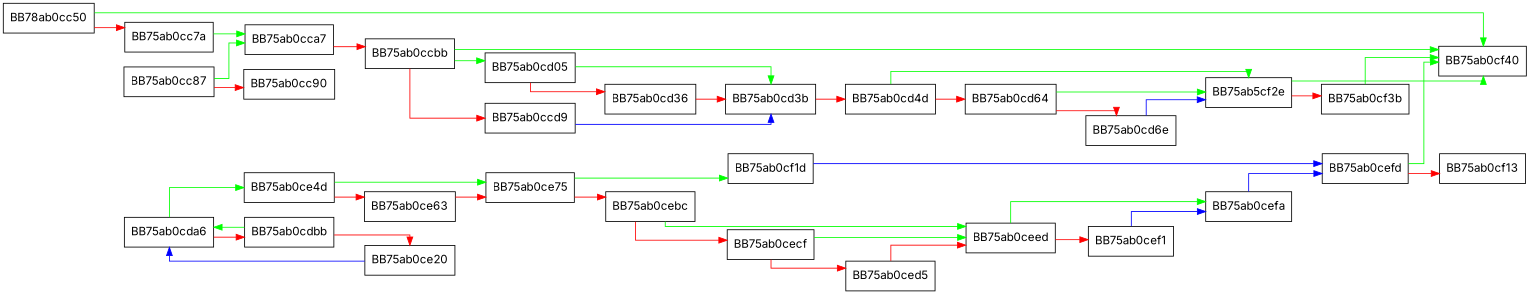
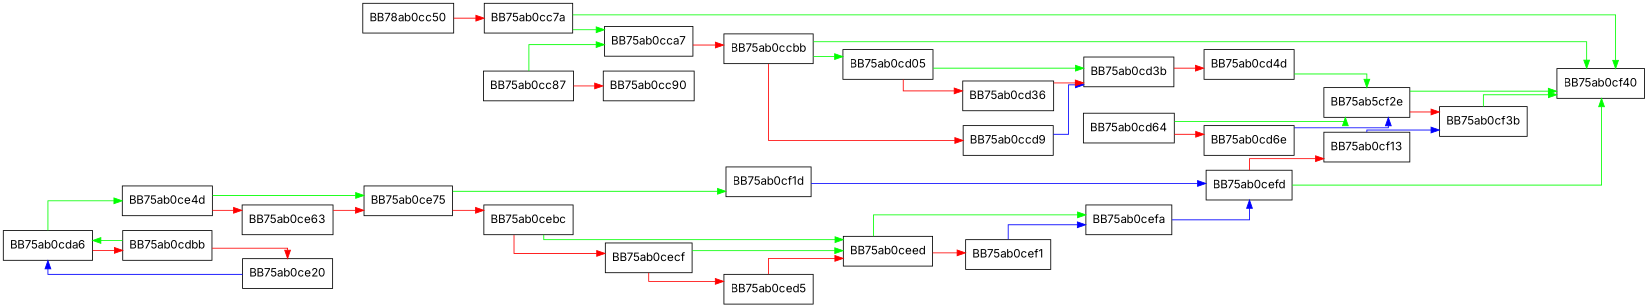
(801, 13) -> (1117, 15)
(946, 99) -> none
none -> (1398, 130)
